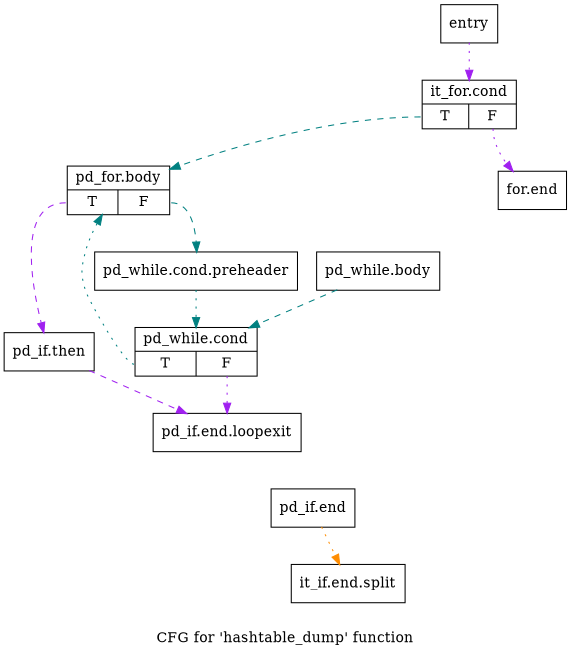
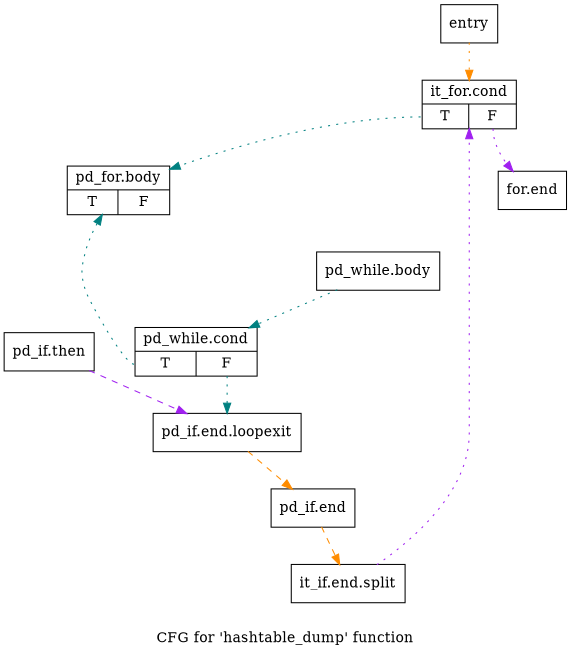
(469, 56) -> (469, 56)
(298, 132) -> (298, 132)
(32, 254) -> none
(196, 271) -> none
(298, 307) -> (298, 307)
none -> (469, 369)
(227, 390) -> (227, 390)
none -> (266, 467)
(328, 541) -> (328, 541)
